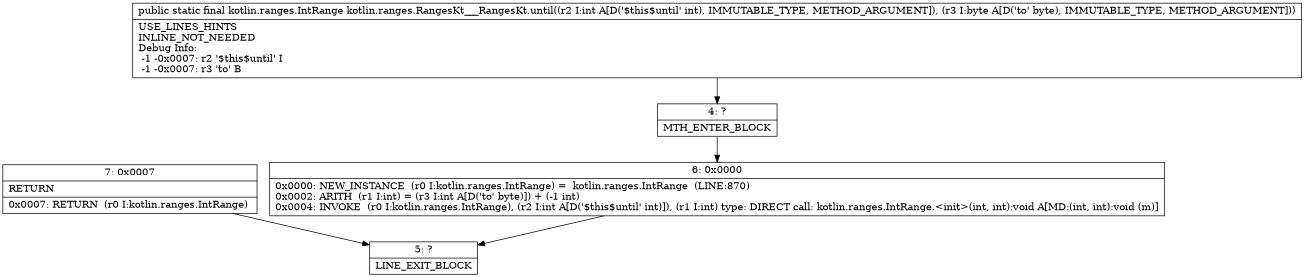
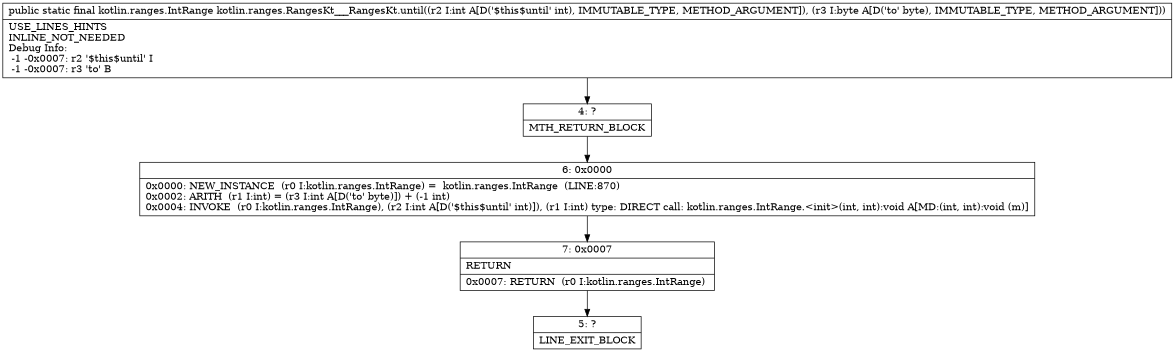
(717, 128) -> (587, 128)
(544, 230) -> (587, 225)
